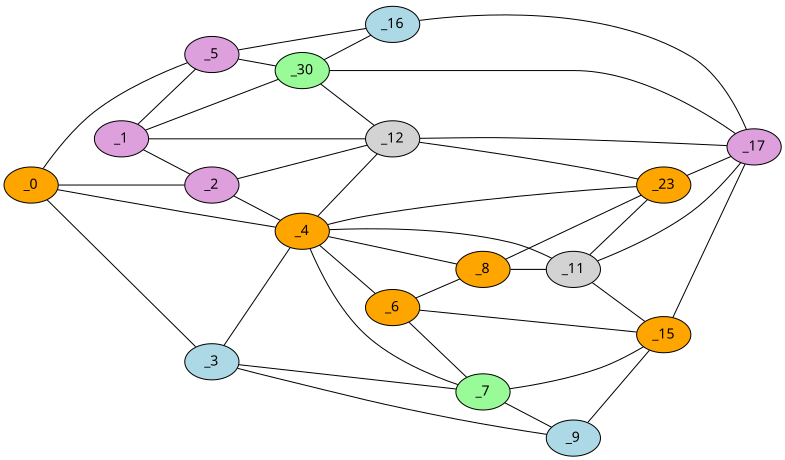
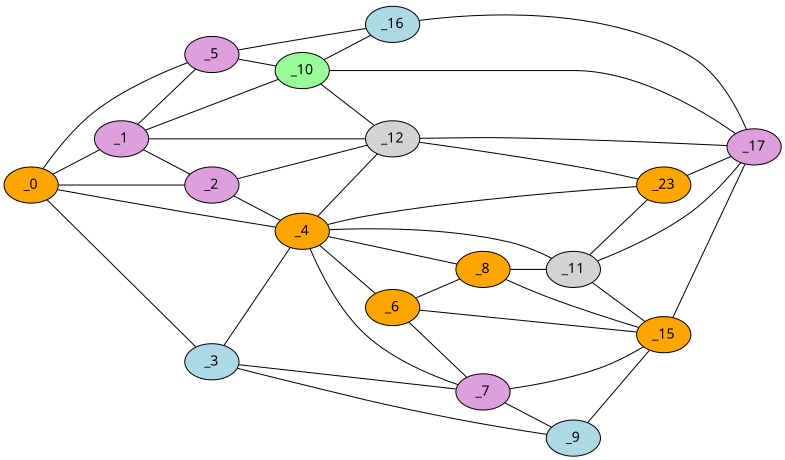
(302, 71) -> (302, 71)
none -> (76, 162)
(573, 227) -> (571, 306)
(483, 392) -> (483, 392)
